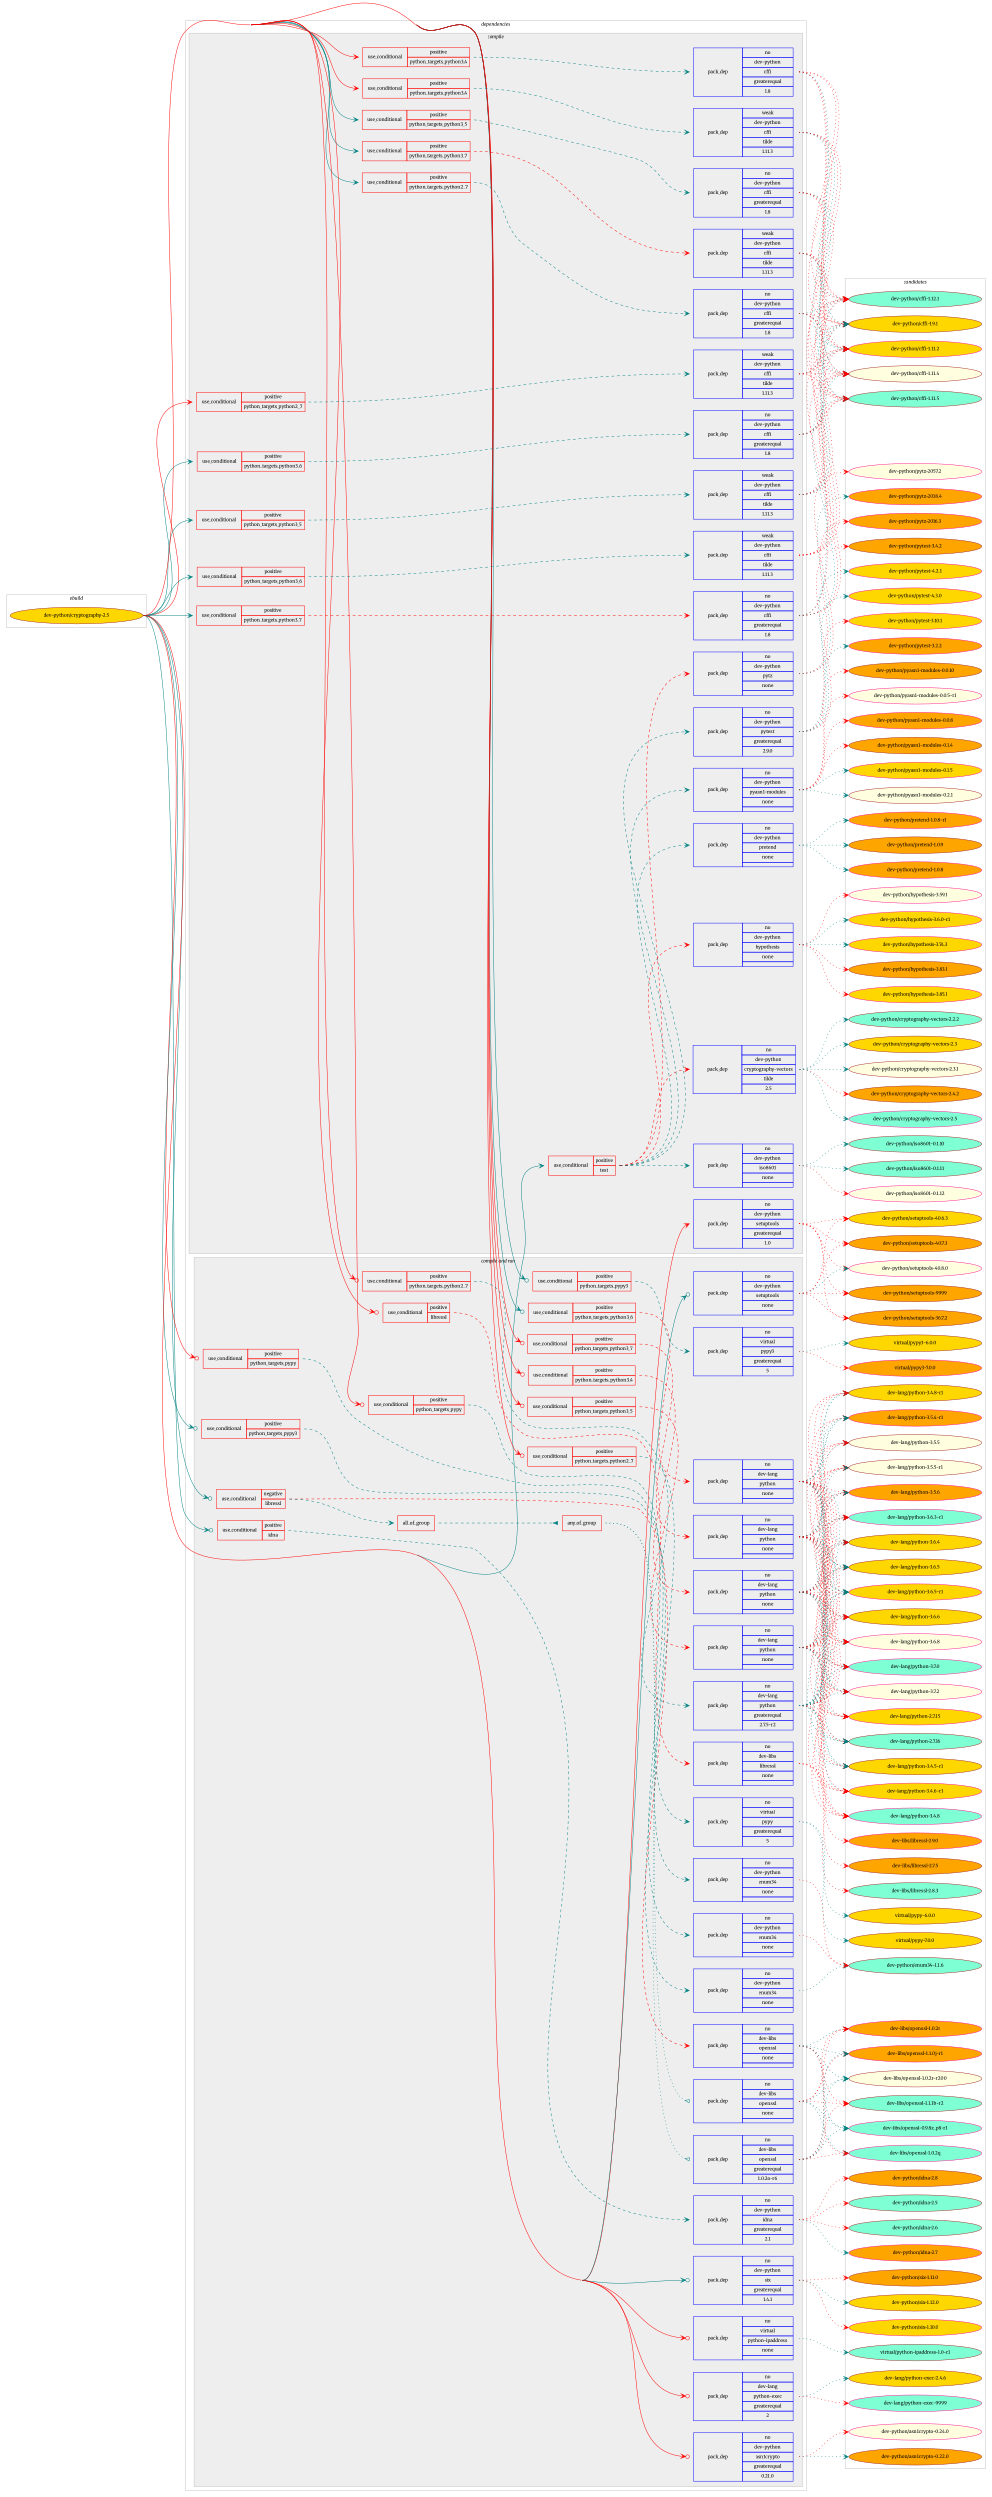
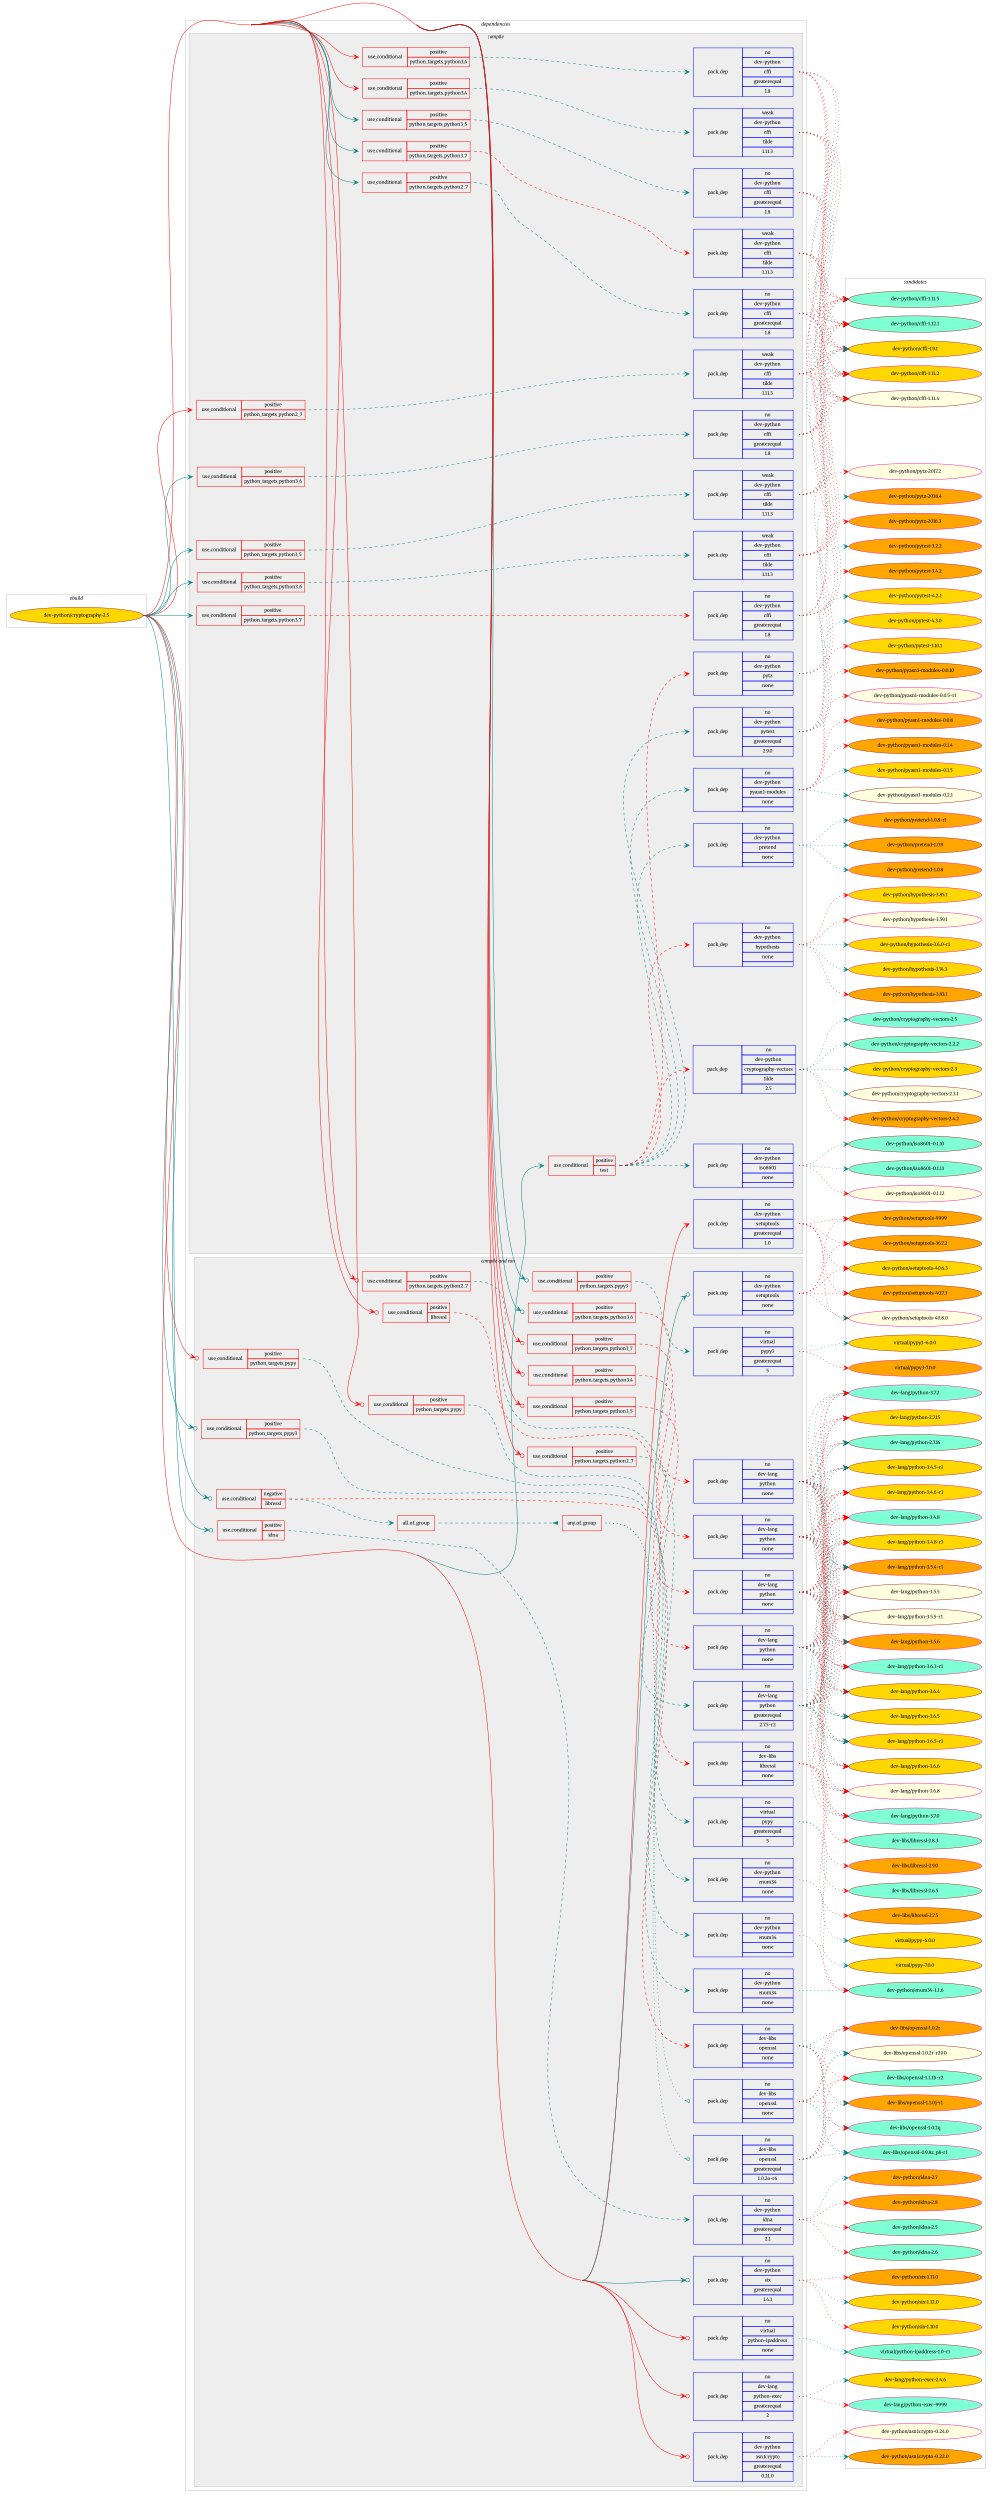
(915, 472) -> (915, 472)
(915, 1692) -> (915, 1393)
none -> (915, 1891)
(915, 2178) -> (915, 2203)
